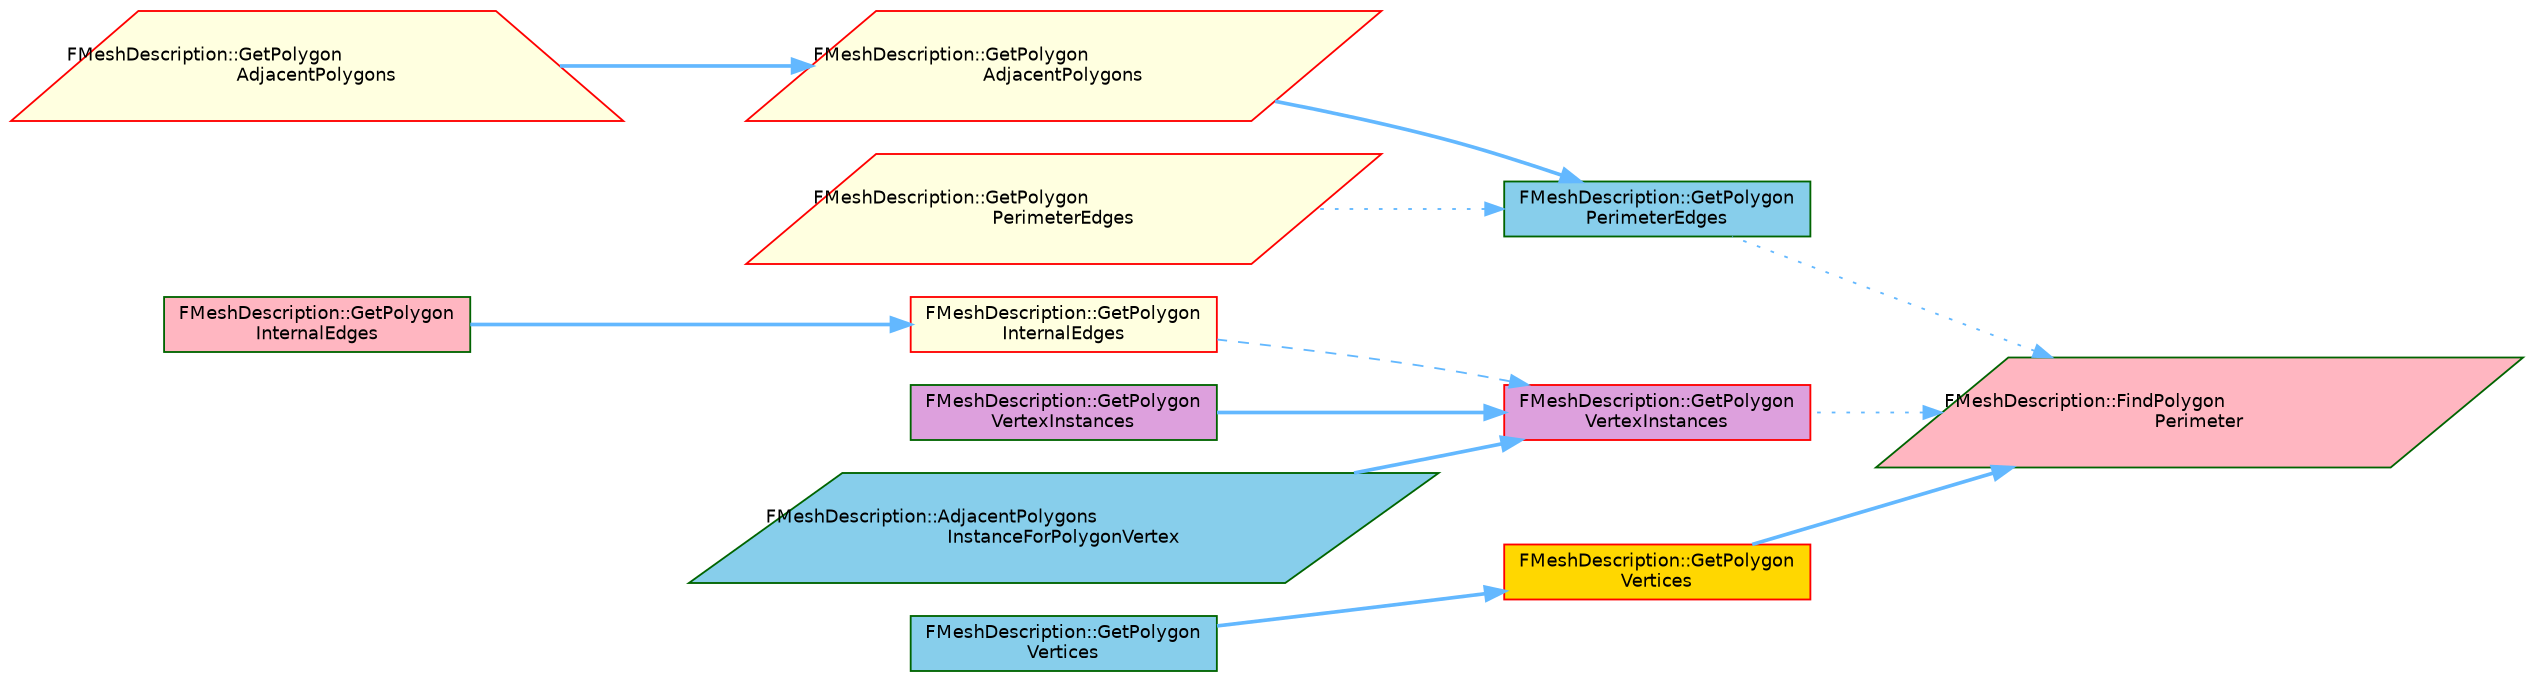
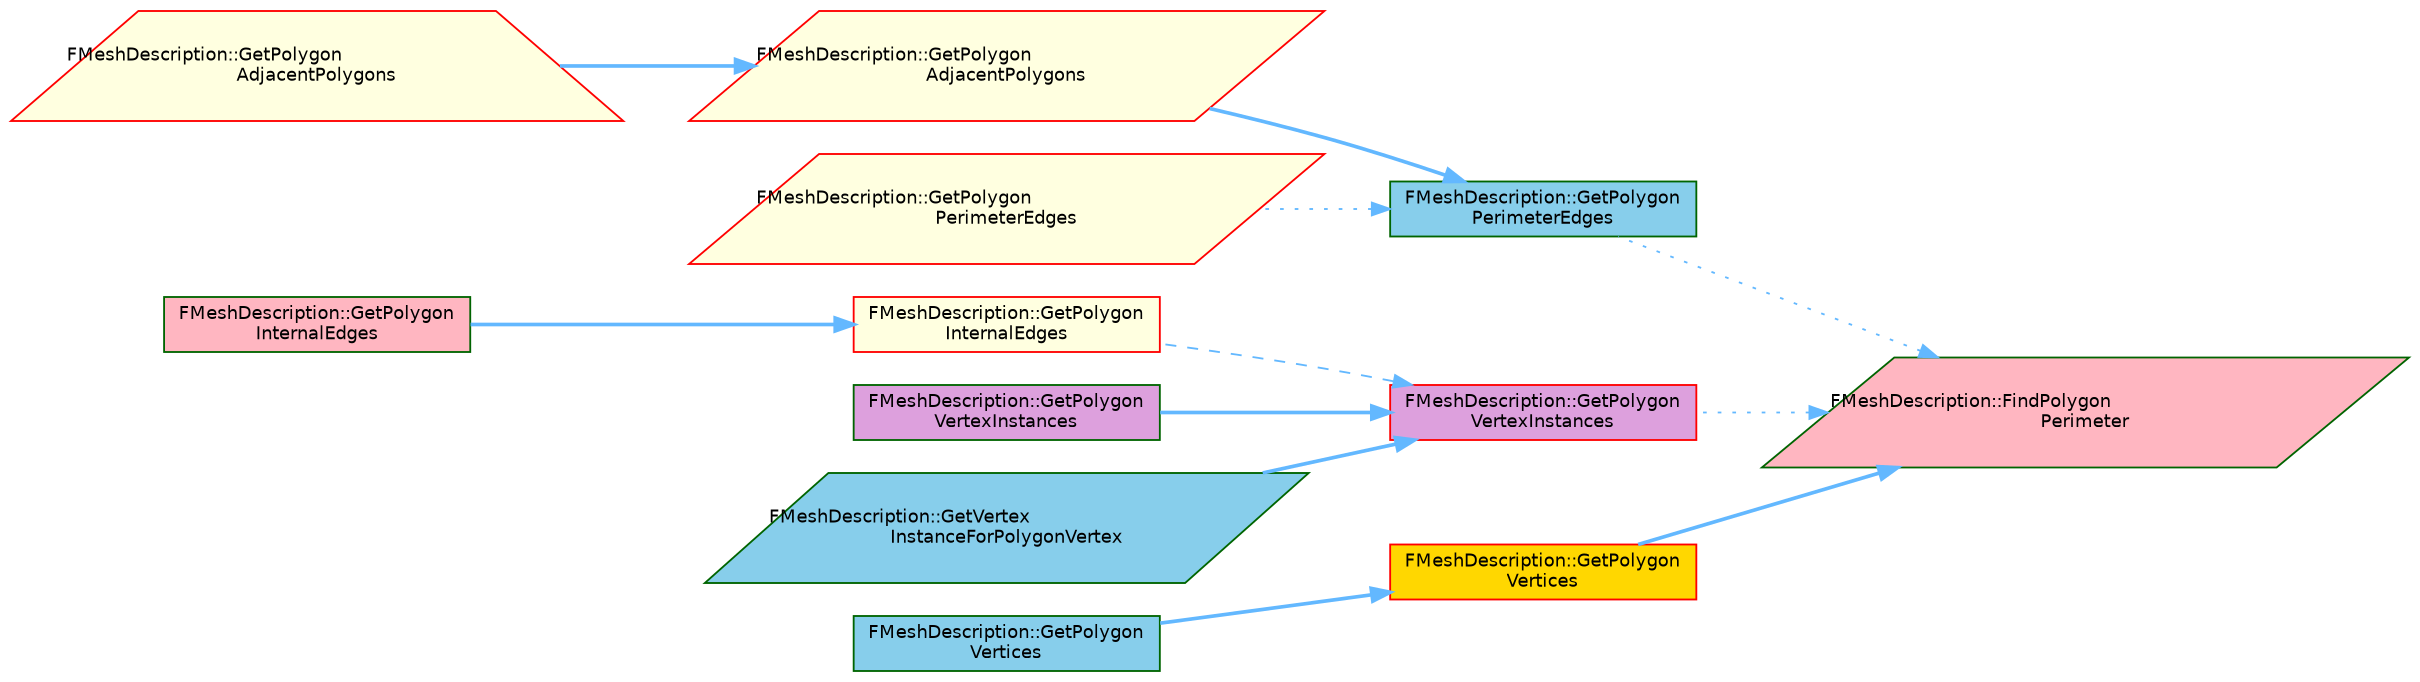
(1064, 528) -> (1007, 528)
